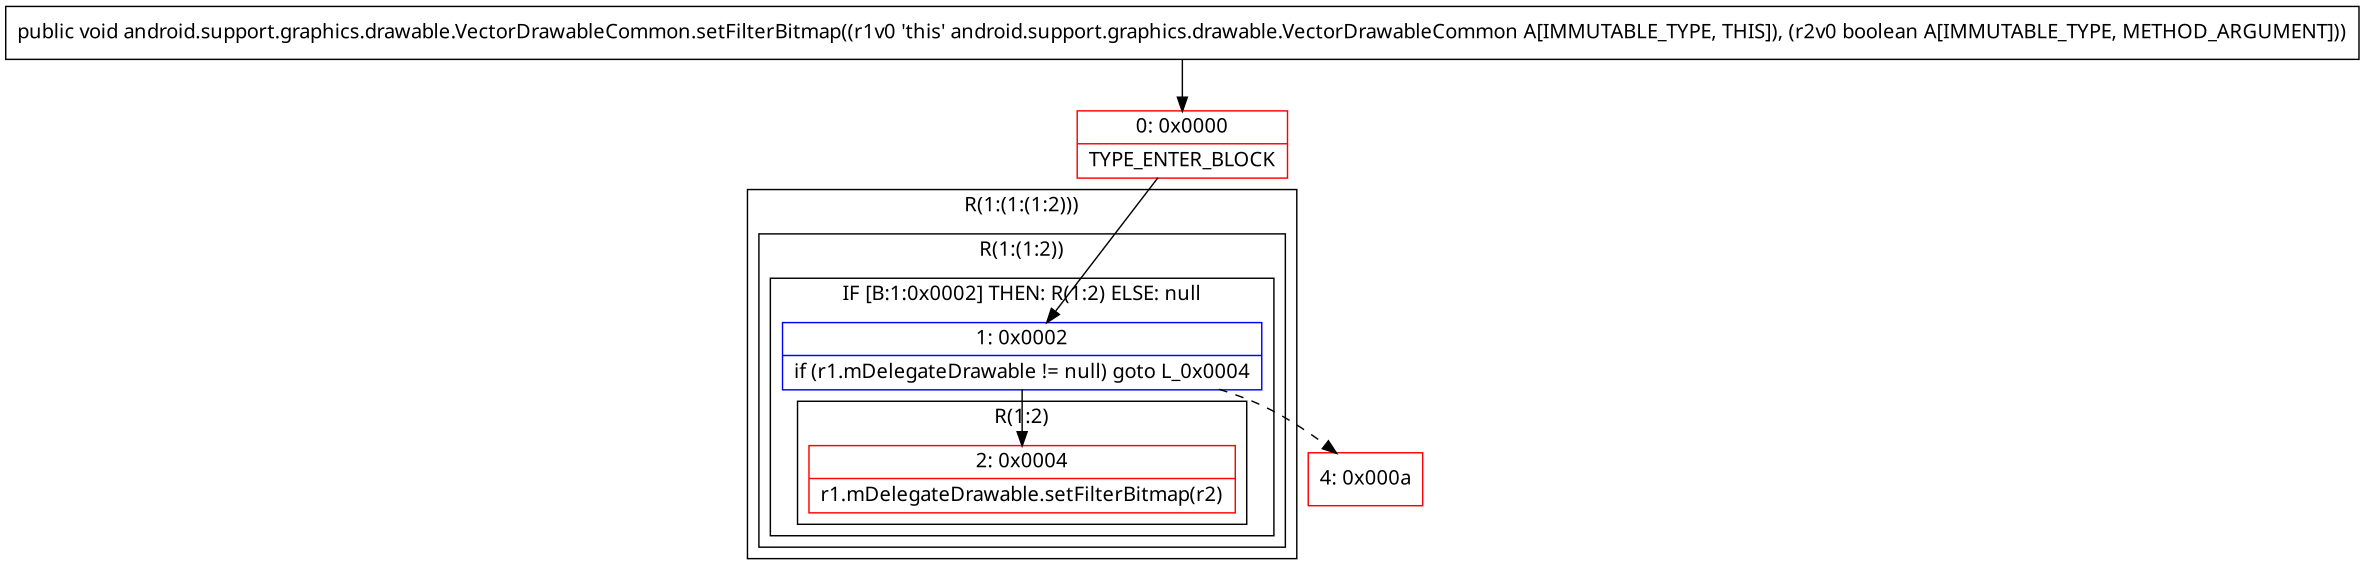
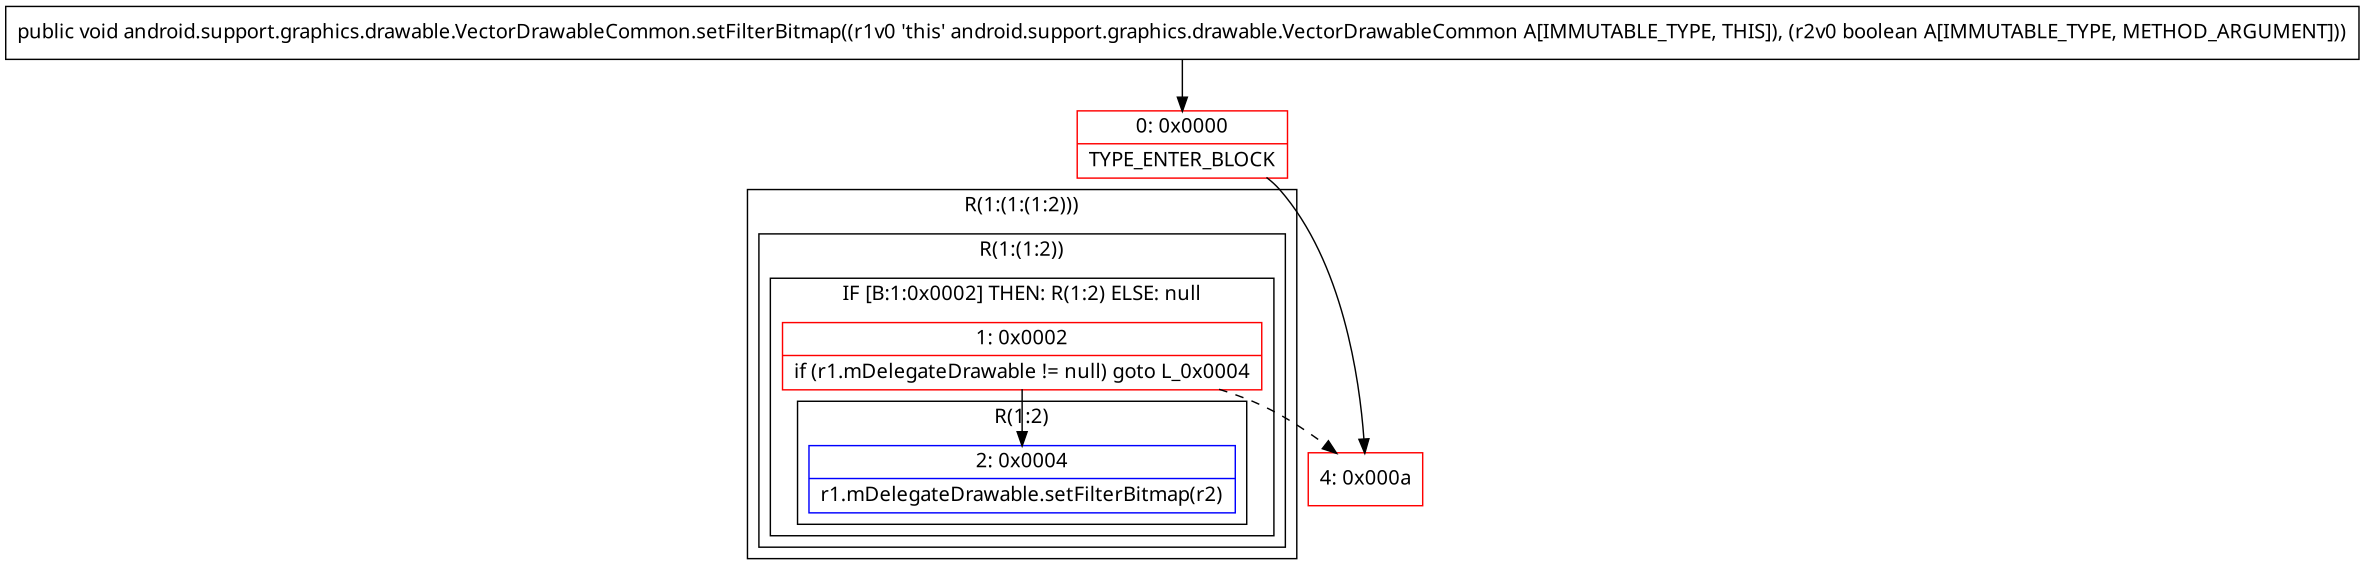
(1107, 244) -> (1338, 299)
(1022, 356) -> (1022, 356)
(1022, 479) -> (1022, 479)
